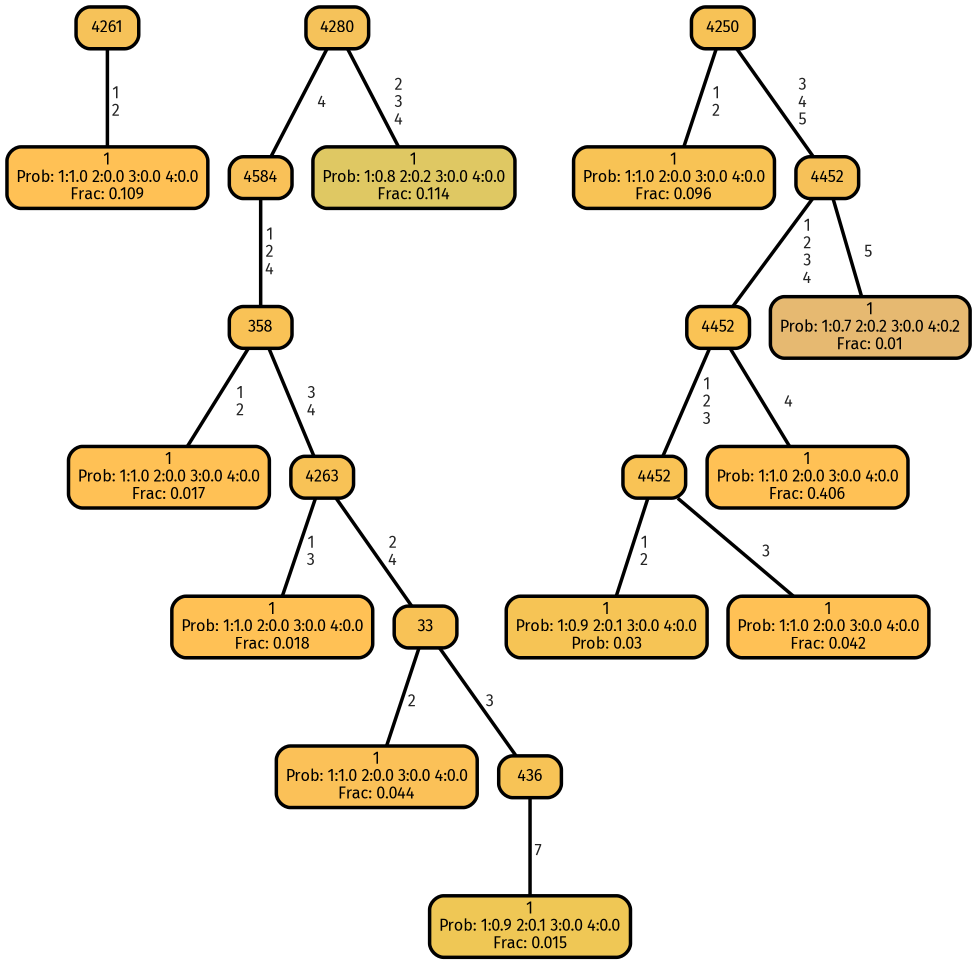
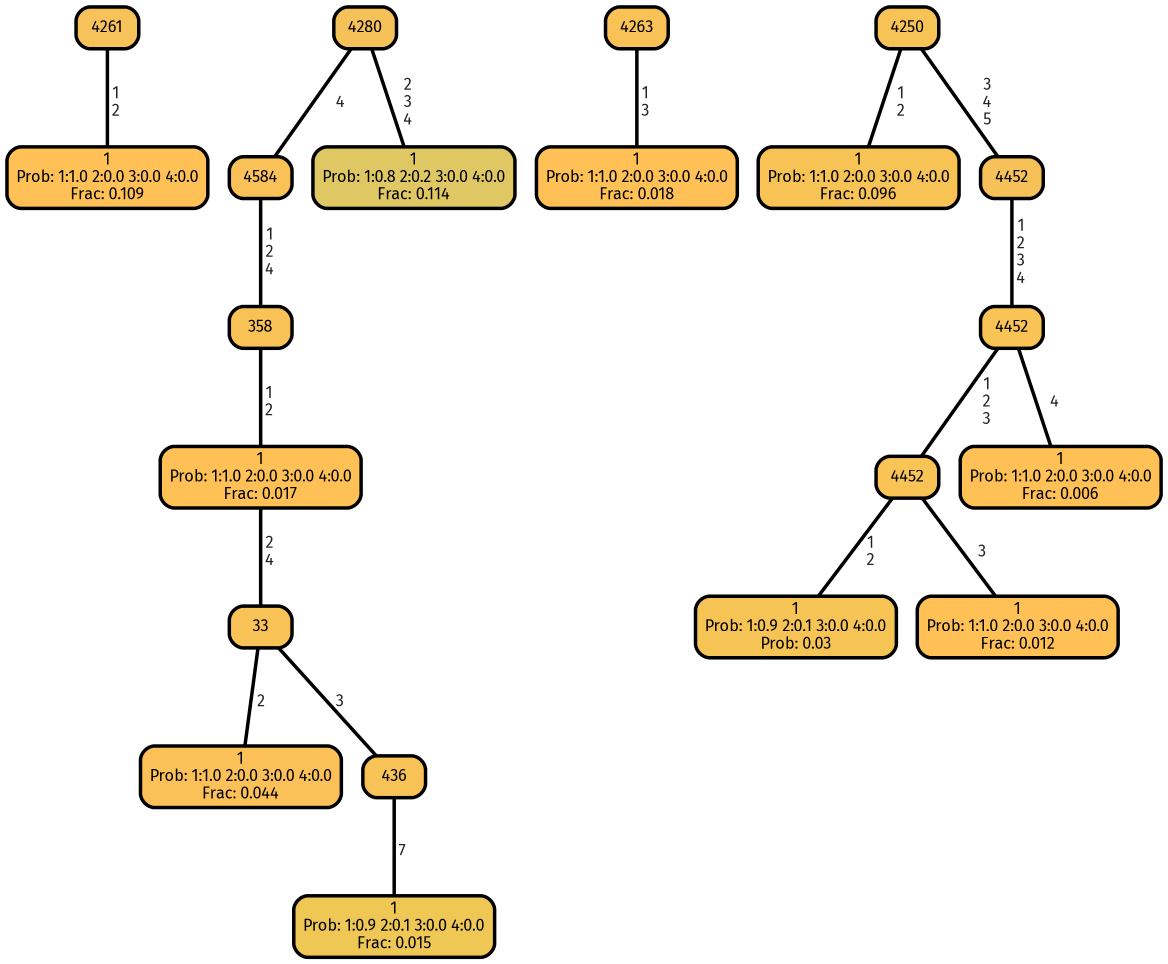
(870, 327) -> none
(291, 402) -> none
(808, 477) -> (1061, 477)
(374, 552) -> (261, 557)
(828, 627) -> (1018, 627)
